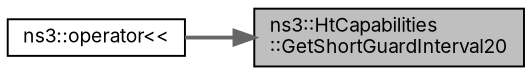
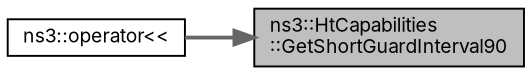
(389, 38) -> (389, 38)
